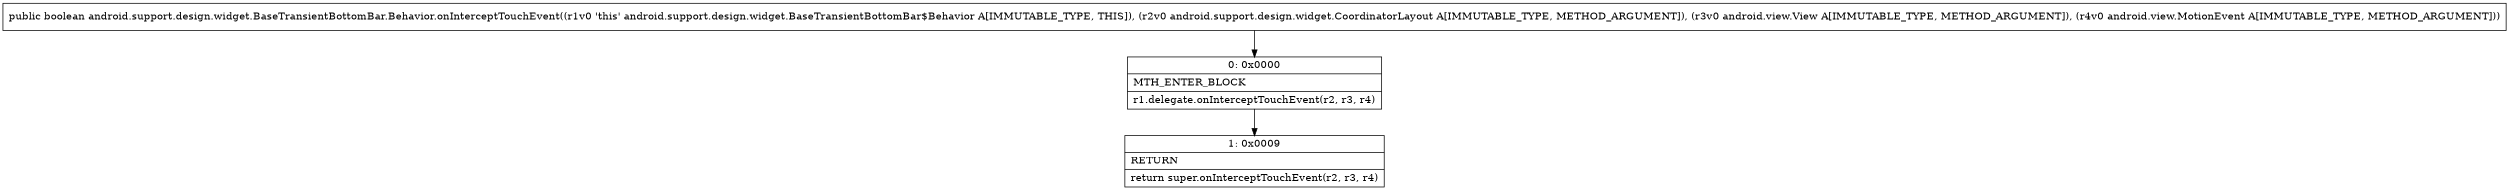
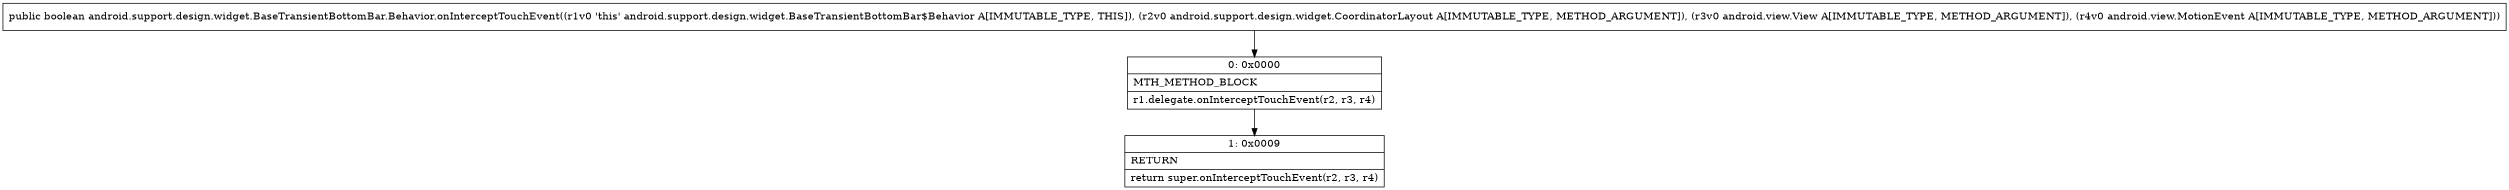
(1190, 82) -> (1195, 82)
